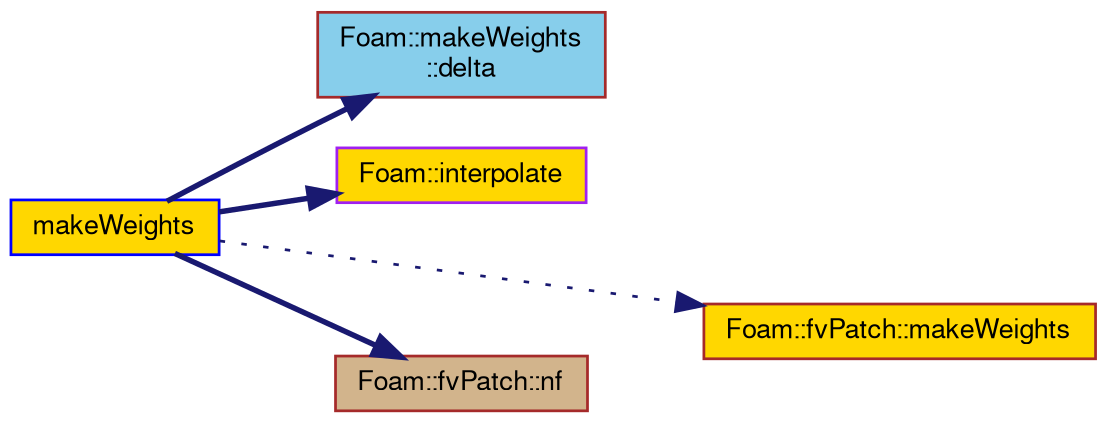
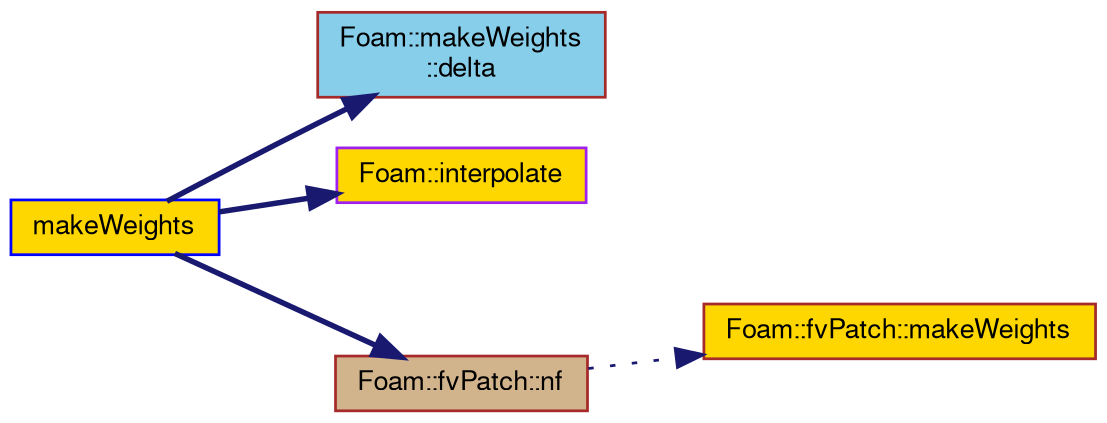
(448, 271) -> (632, 363)
